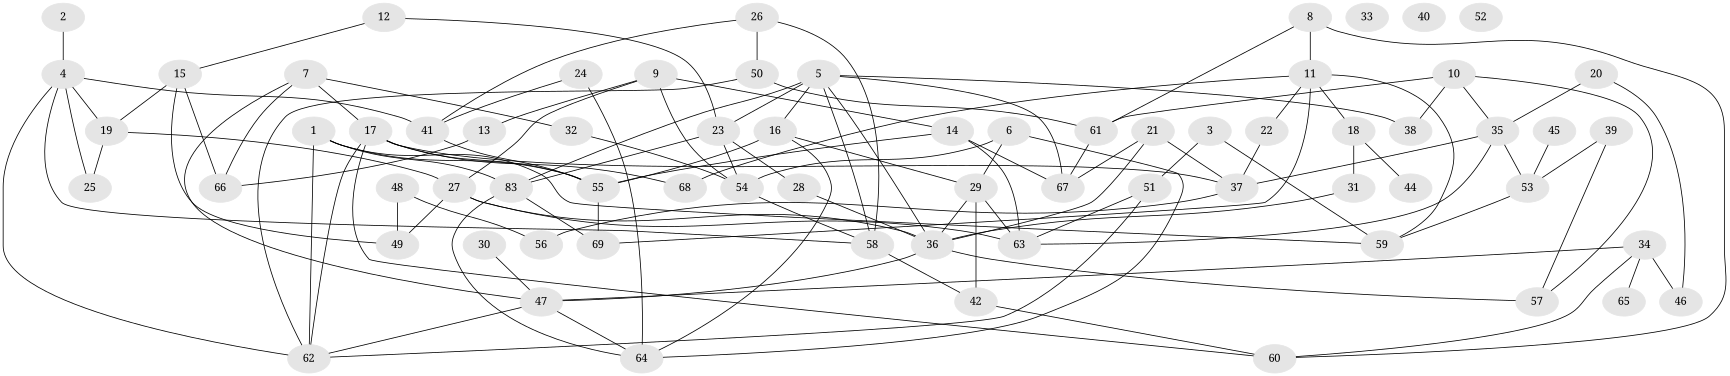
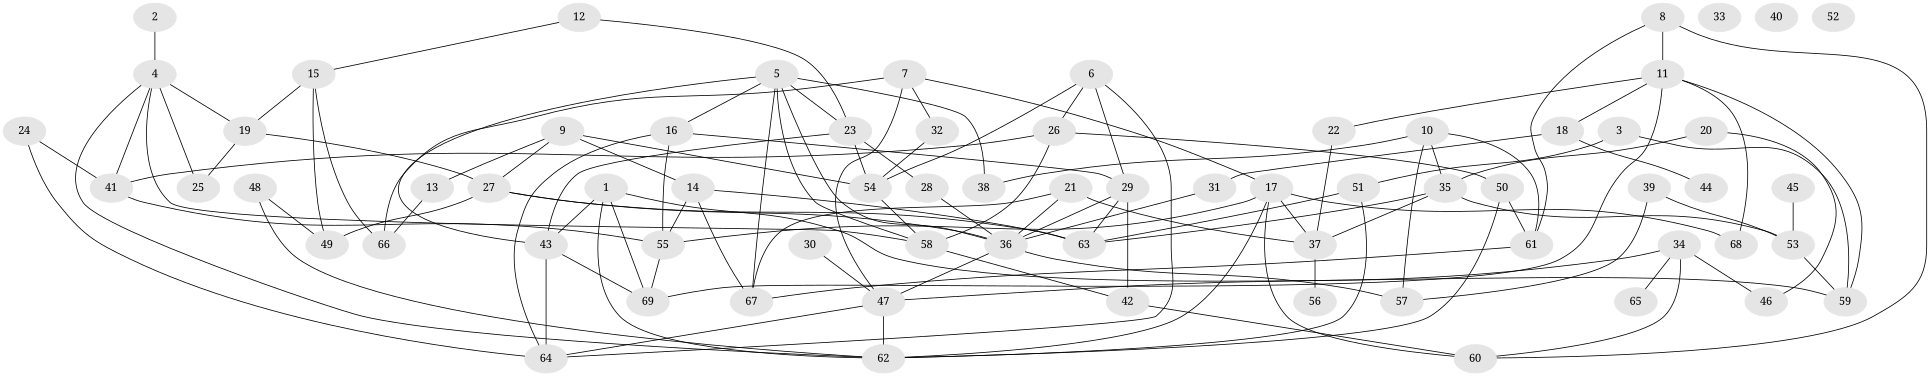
none -> (1073, 103)
(456, 161) -> (627, 245)
(511, 188) -> (546, 245)
(475, 218) -> (541, 324)
